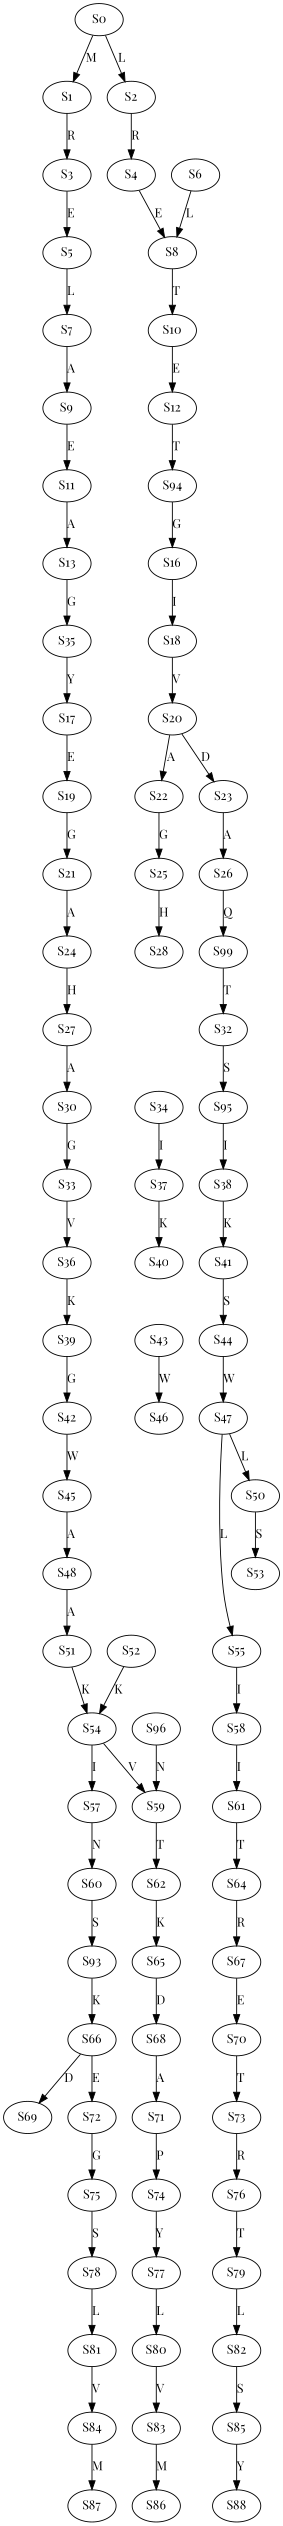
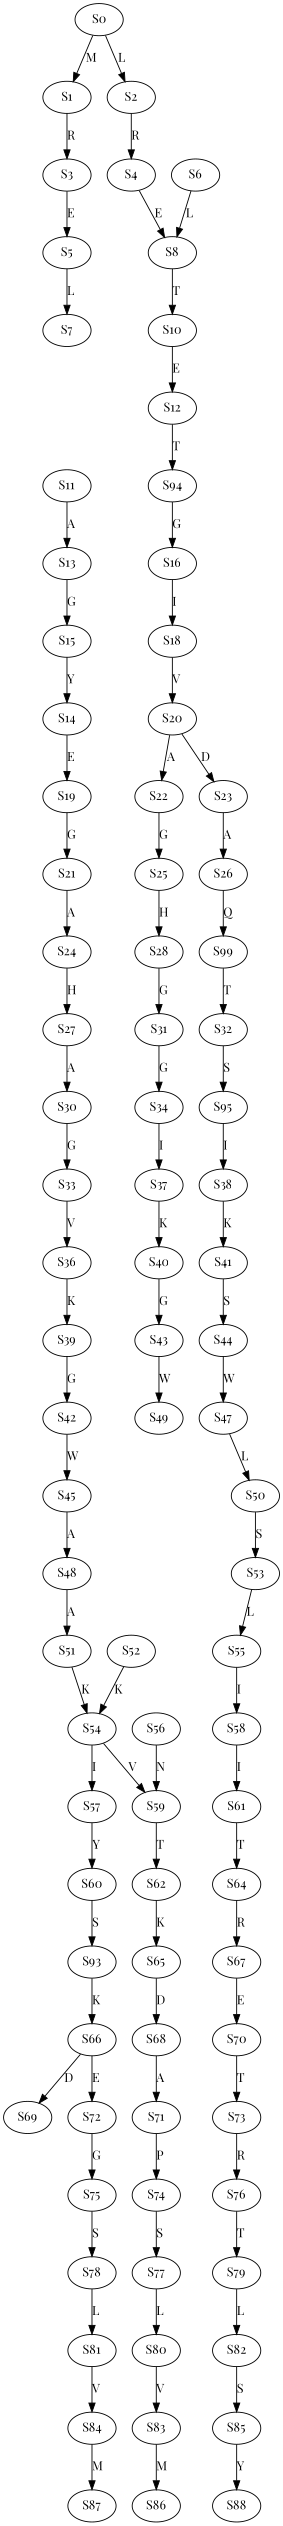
(67, 408) -> none
(67, 641) -> (67, 641)
(67, 719) -> (67, 719)
none -> (159, 1030)
none -> (159, 1297)
(159, 1418) -> (159, 1418)
(220, 1531) -> (247, 1608)
(156, 1729) -> (156, 1729)
(96, 1845) -> (96, 1845)
(160, 2234) -> (160, 2234)
